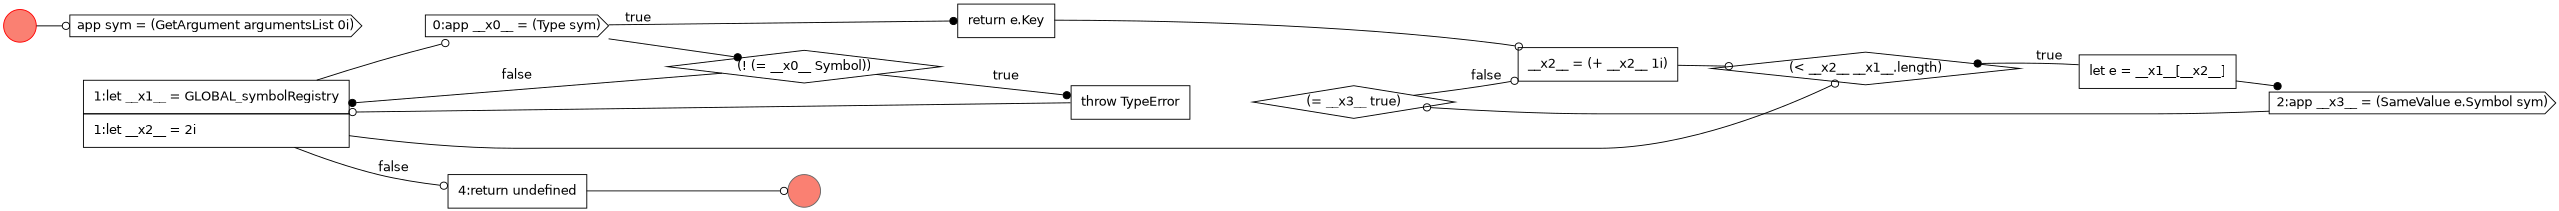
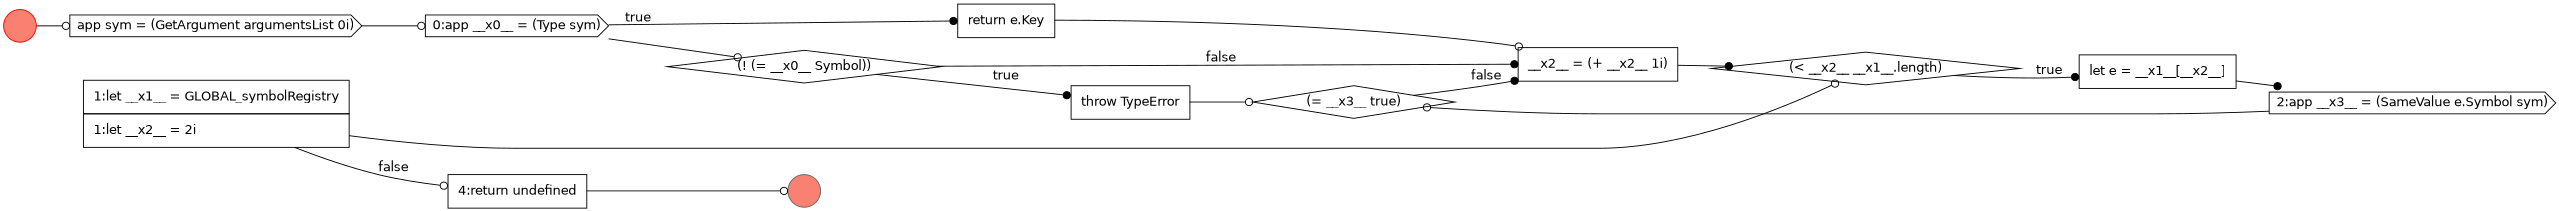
(671, 48) -> (671, 48)
(379, 61) -> (390, 26)
(2030, 63) -> (2012, 78)
(1701, 66) -> (1701, 66)
(539, 88) -> (1224, 65)
(1462, 89) -> (1462, 89)
(713, 107) -> (1217, 102)
